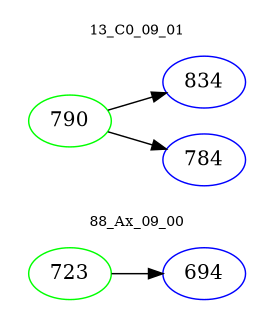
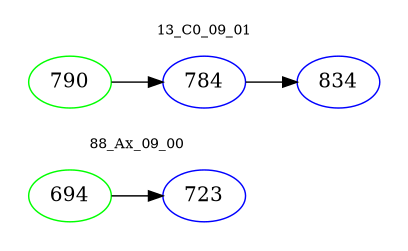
(130, 104) -> (264, 82)
(70, 274) -> (204, 196)
(130, 274) -> (130, 196)
(204, 274) -> (70, 196)
